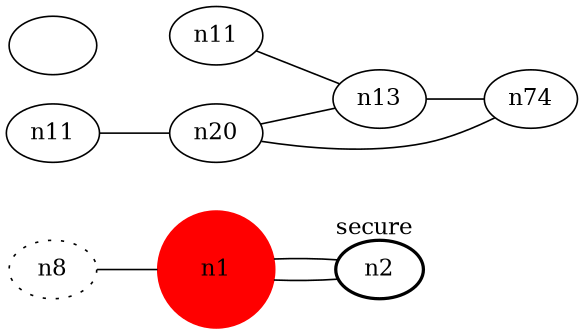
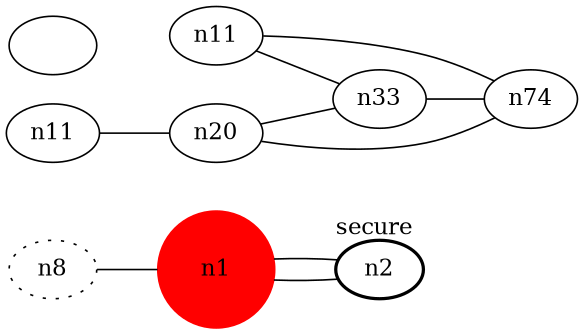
none -> (381, 46)
(380, 99) -> (380, 99)
